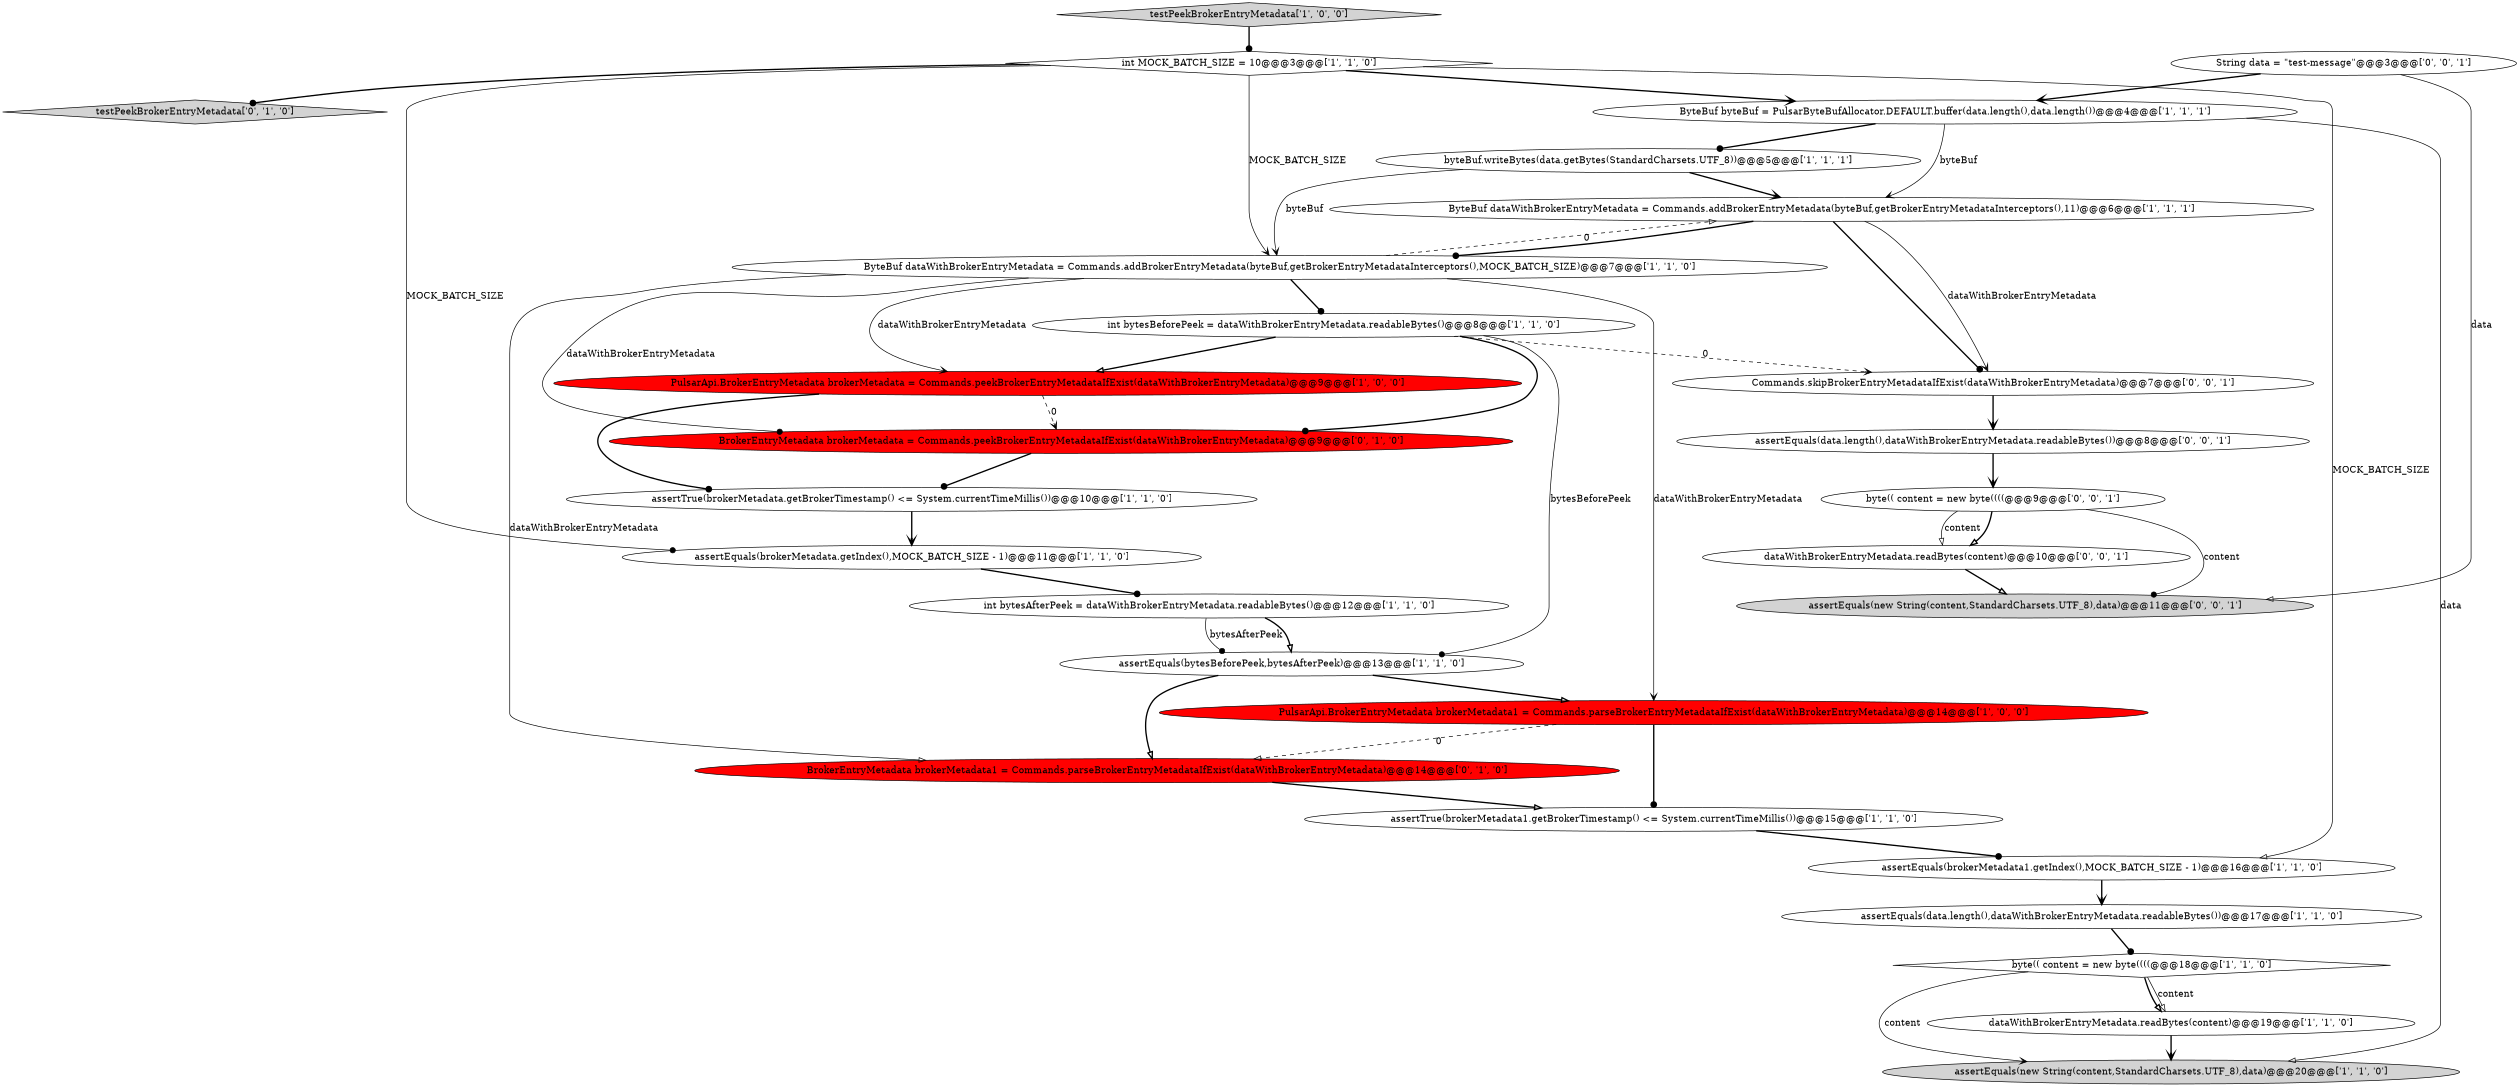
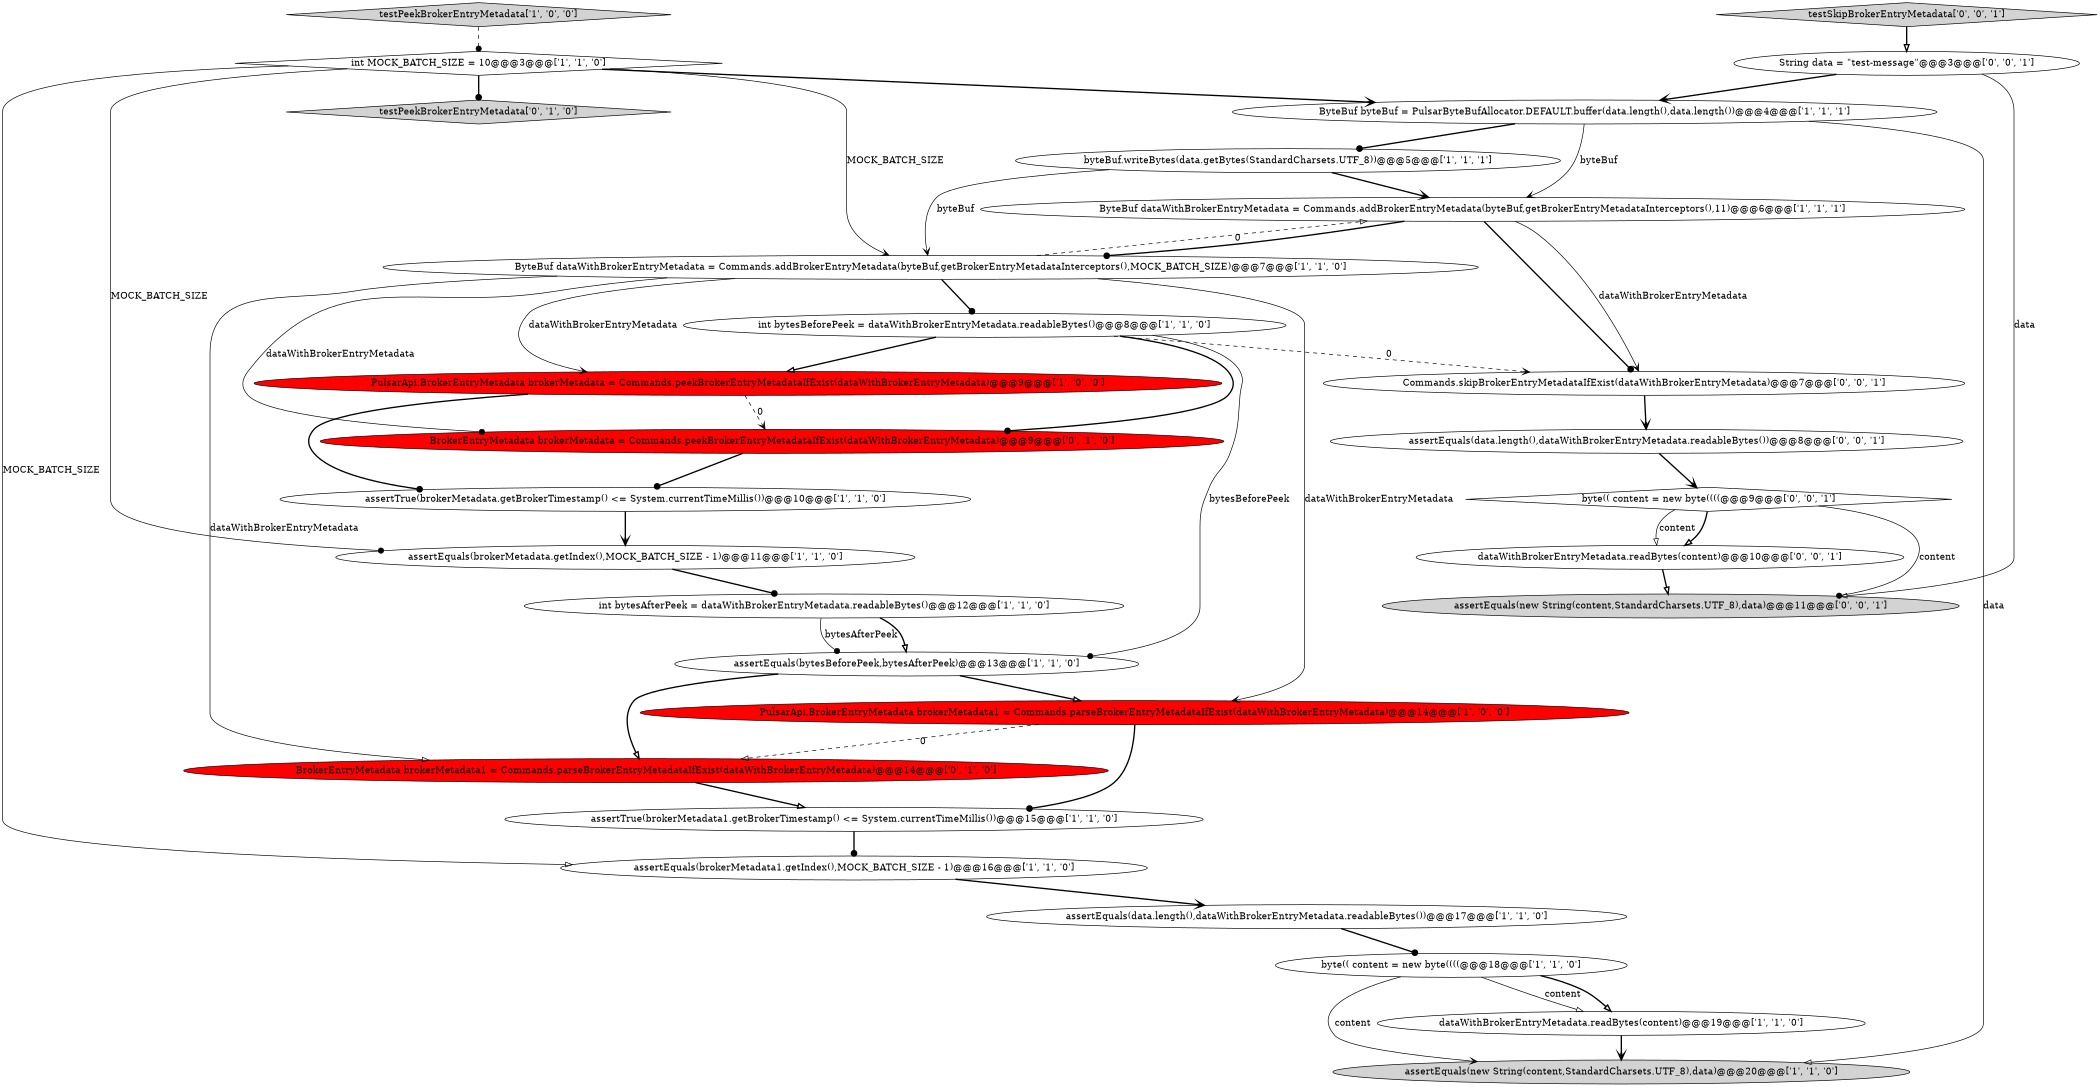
none -> (1907, 15)
(1249, 36) -> (479, 36)
(1993, 499) -> (1709, 499)
(2142, 965) -> (1451, 965)
